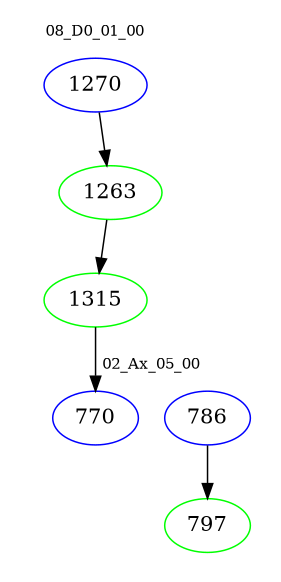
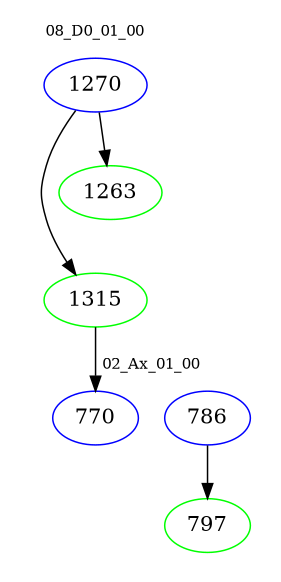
(104, 239) -> (42, 185)
(152, 365) -> (152, 365)
